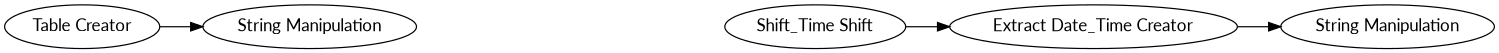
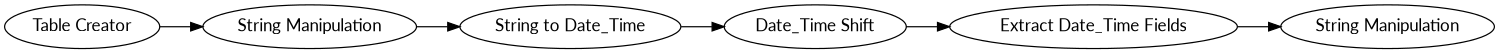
none -> (570, 27)
(815, 27) -> (815, 27)
(1094, 27) -> (1094, 27)
